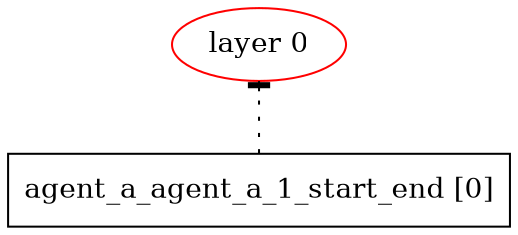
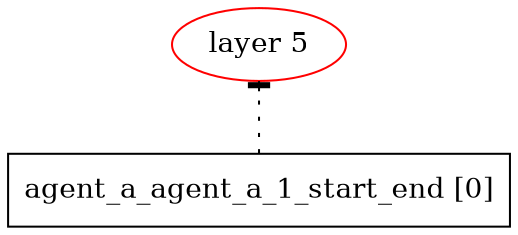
(259, 45) -> (259, 45)
